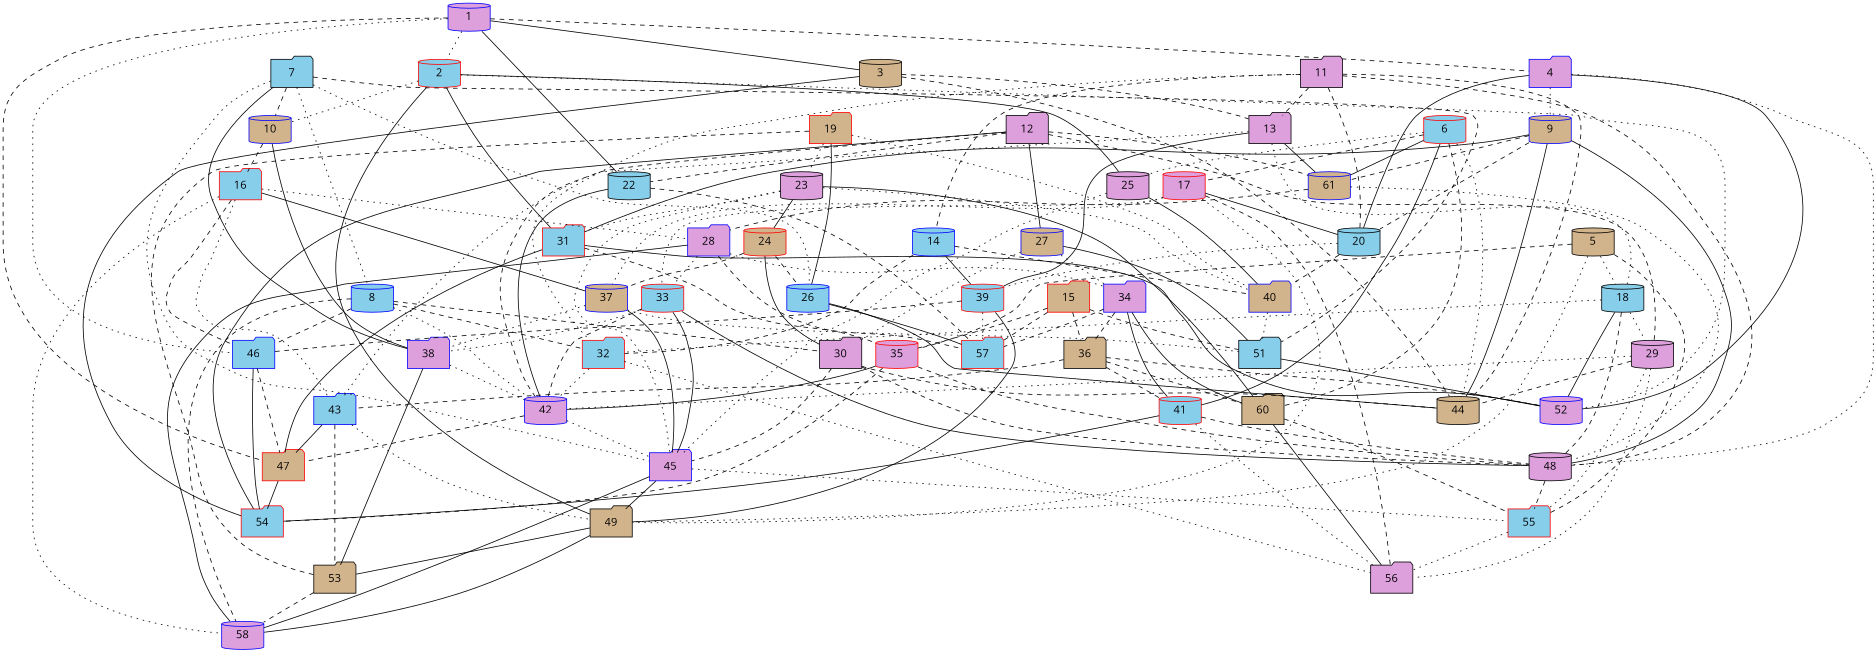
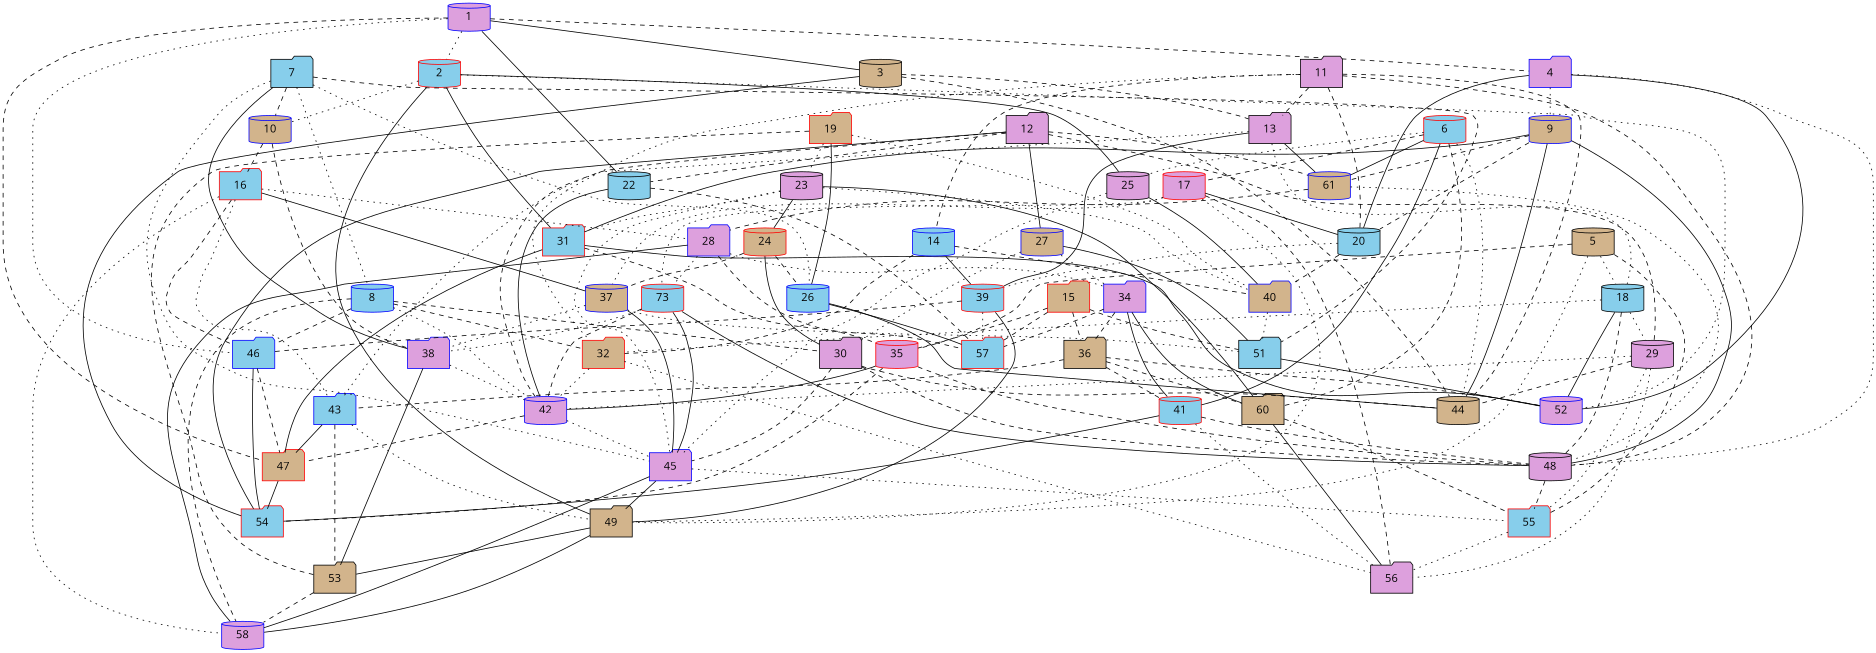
(312, 266) -> (312, 266)
(663, 298) -> (663, 298)
(603, 354) -> (603, 354)
